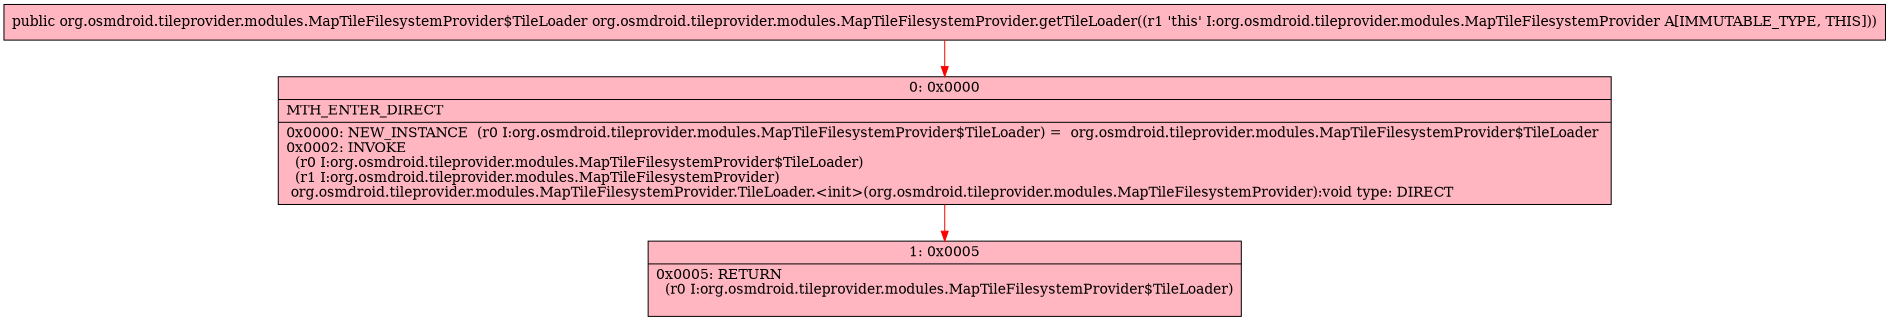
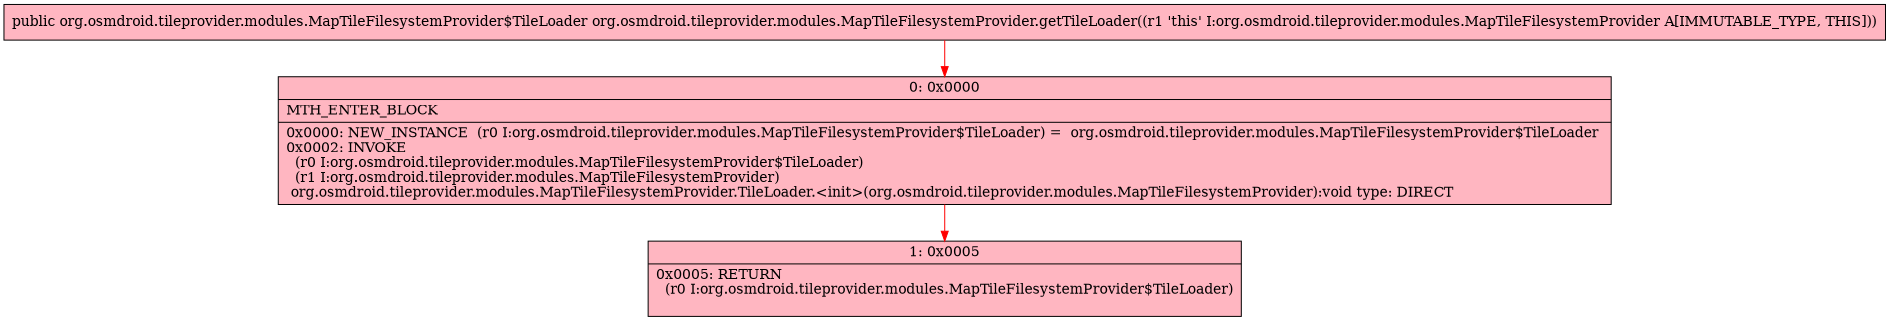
(365, 110) -> (362, 110)
